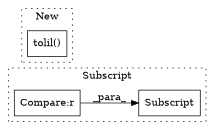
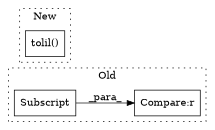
(107, 76) -> (107, 76)
(106, 103) -> (102, 103)
